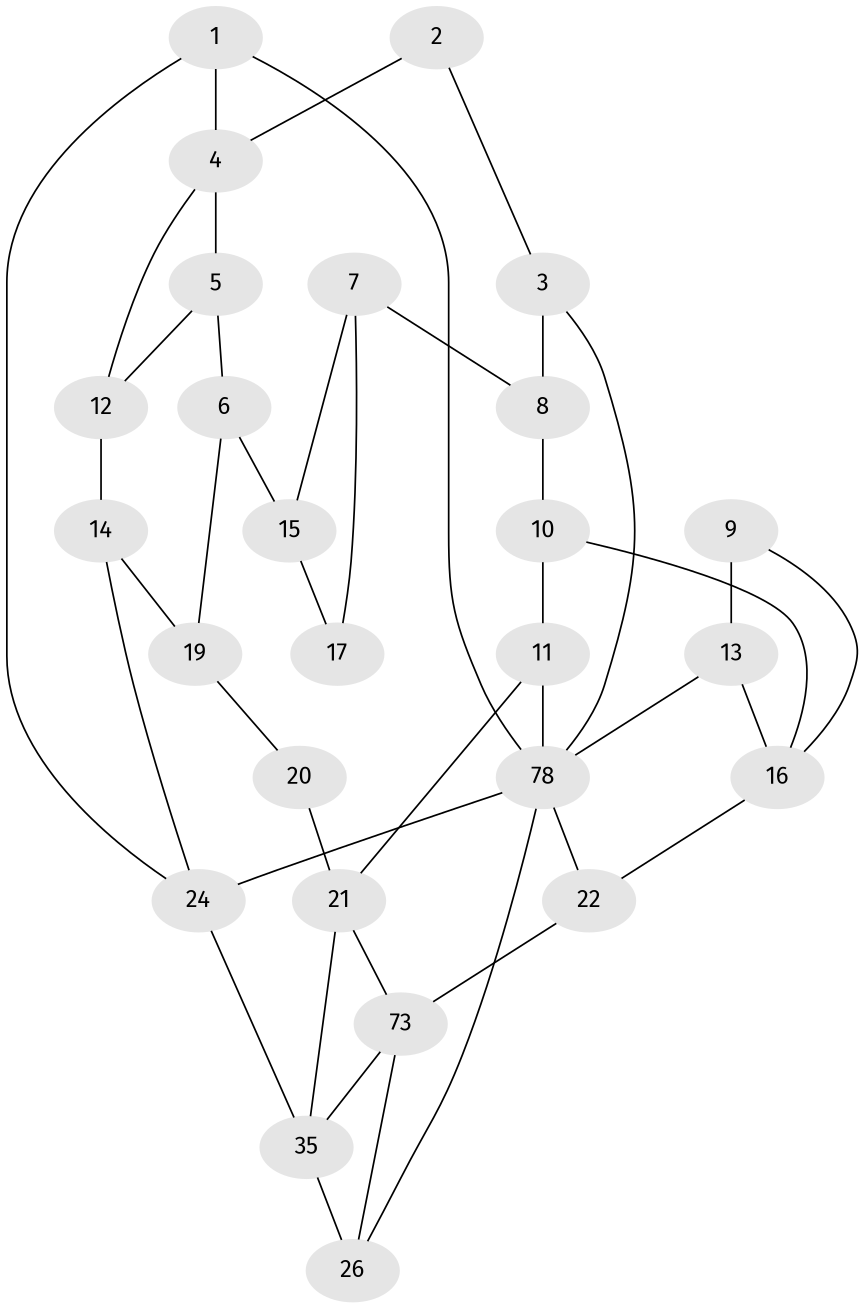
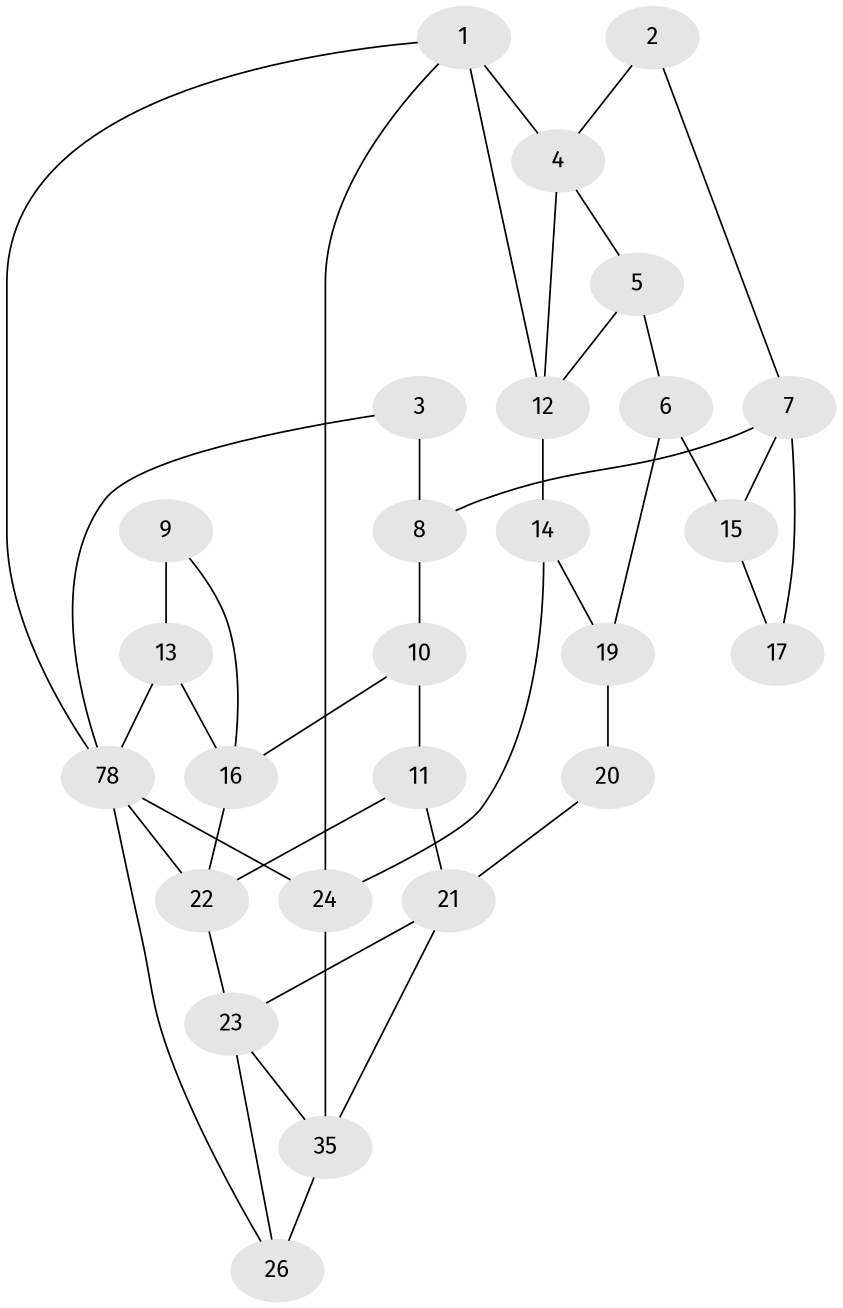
(490, 161) -> (721, 223)
none -> (503, 223)
(543, 716) -> (311, 839)
(401, 1024) -> (231, 1024)
